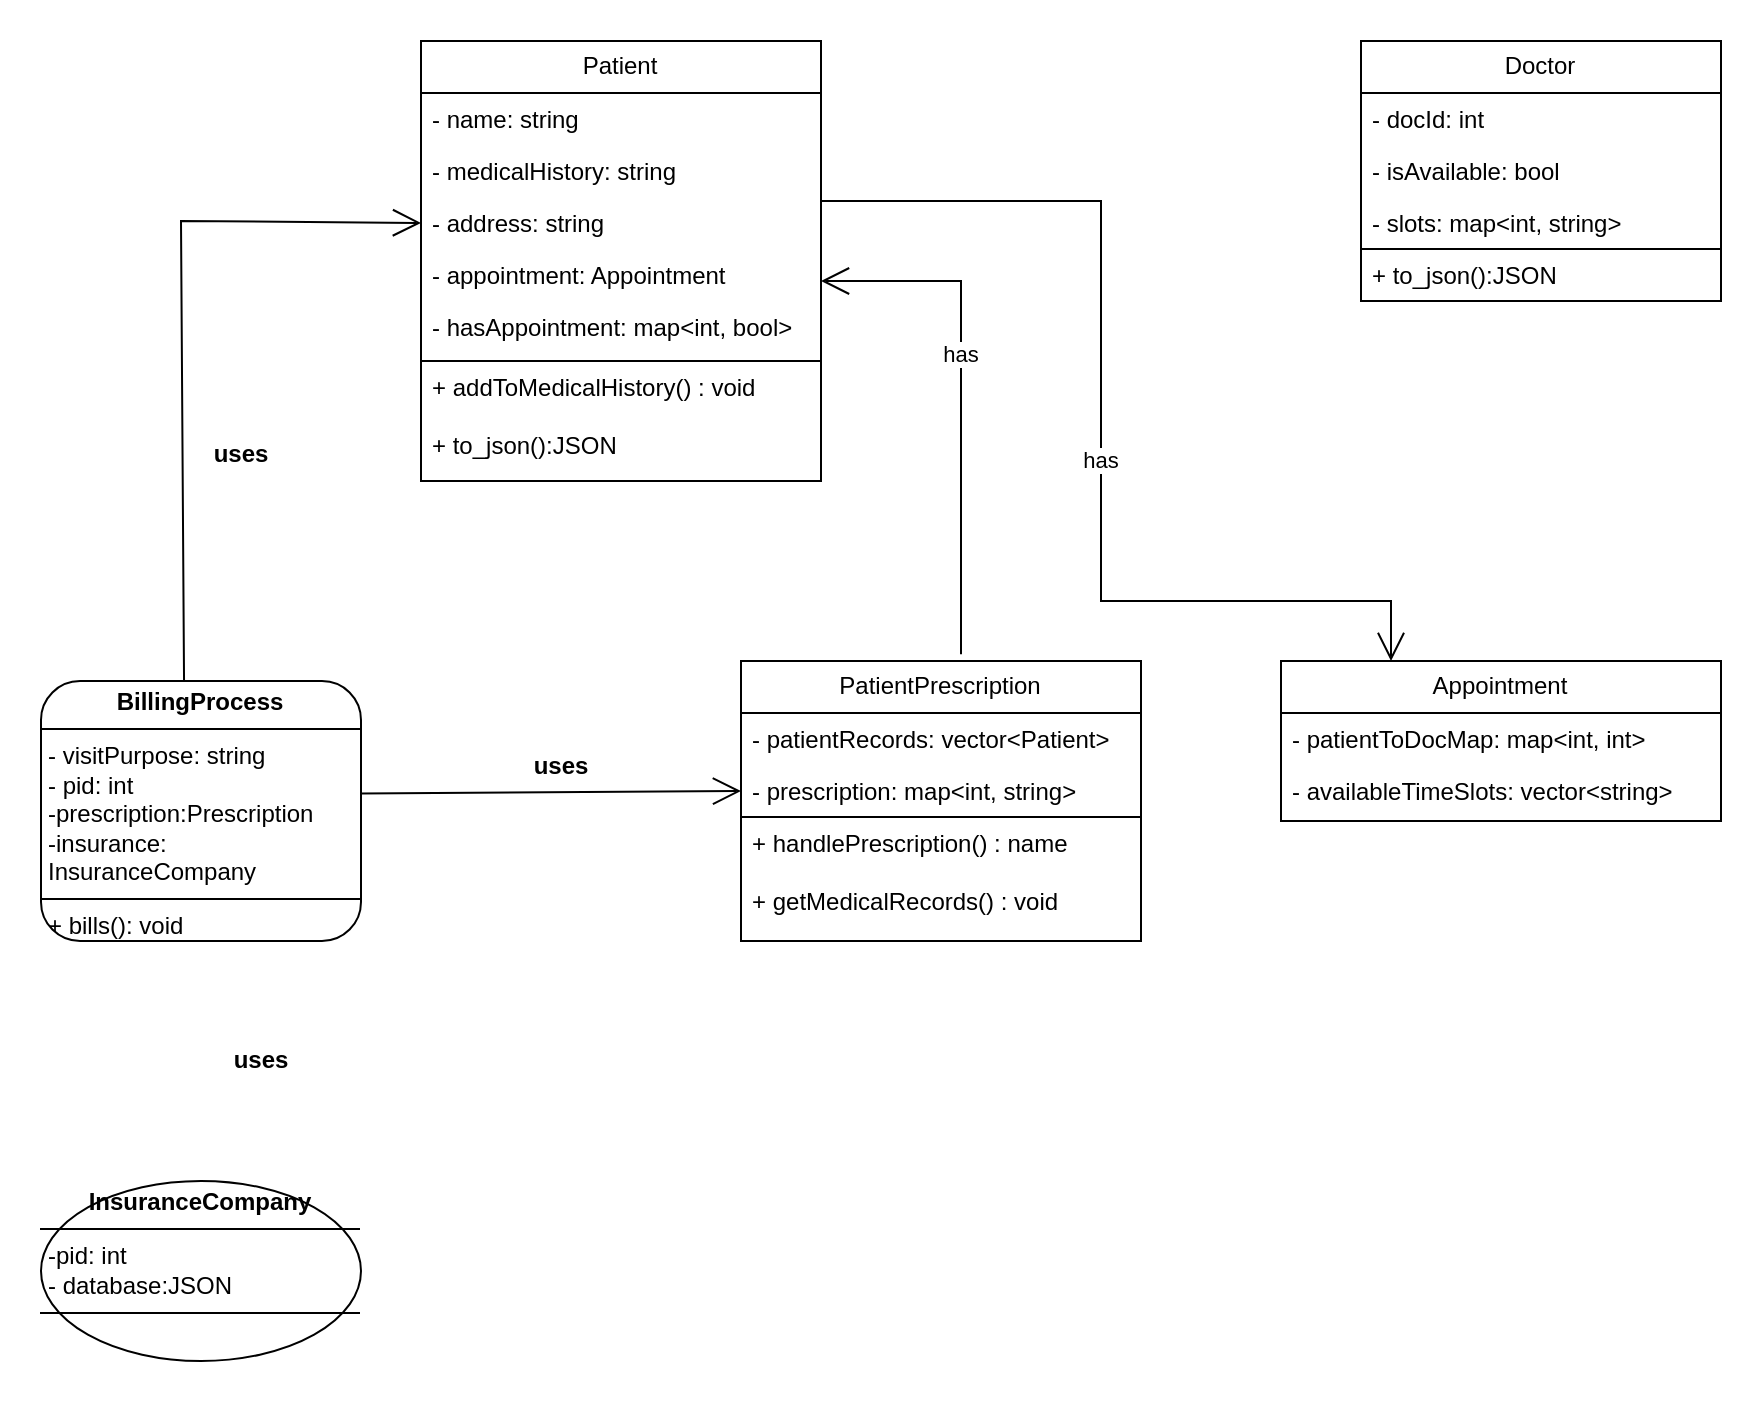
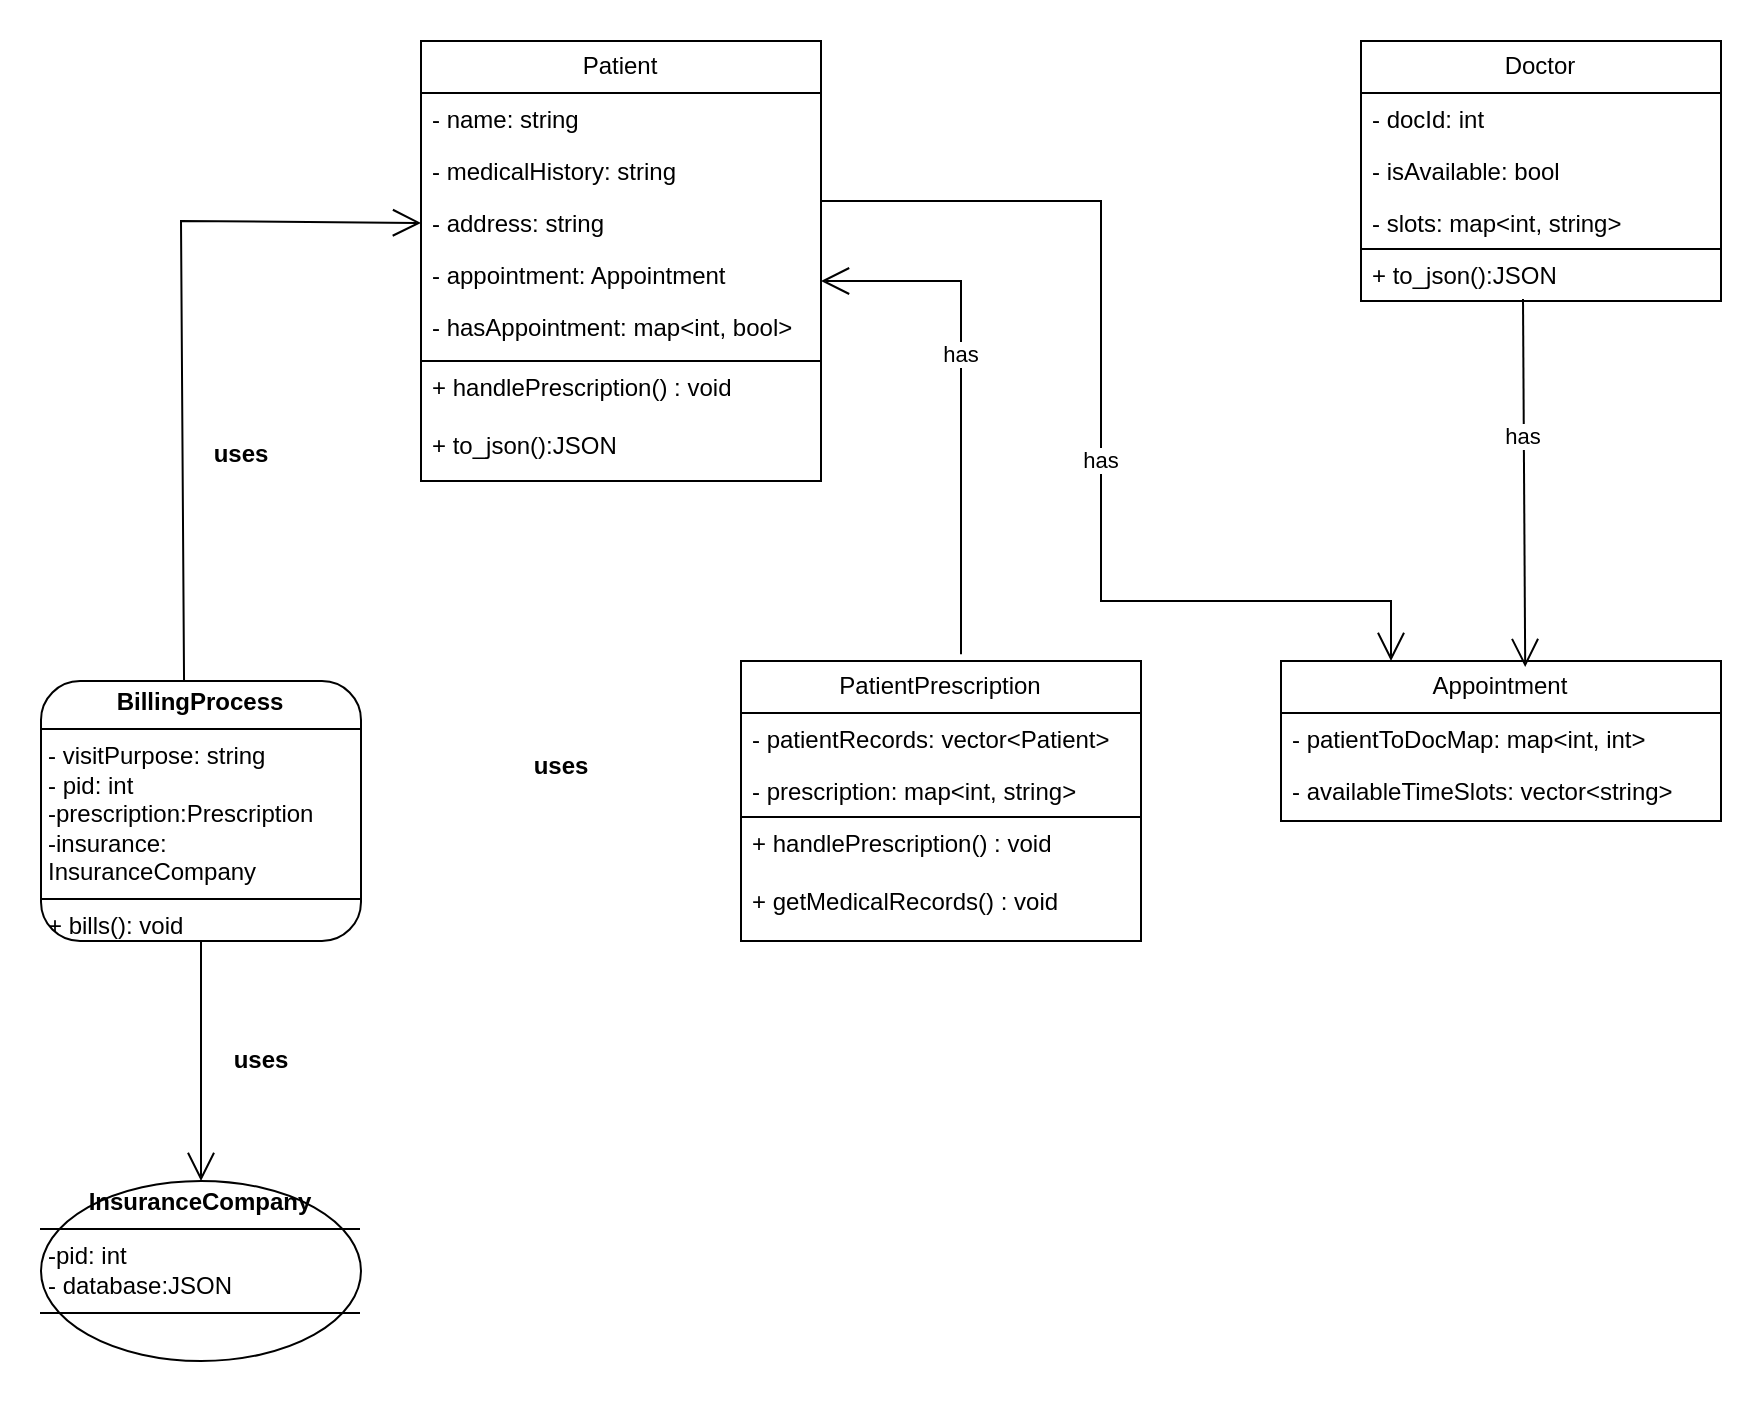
(610, 404) -> (603, 404)
none -> (1524, 478)
(548, 792) -> none
(926, 860) -> (923, 860)
none -> (201, 1058)
